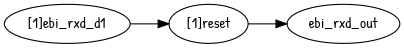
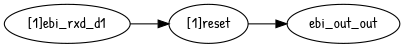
(343, 24) -> (343, 24)
